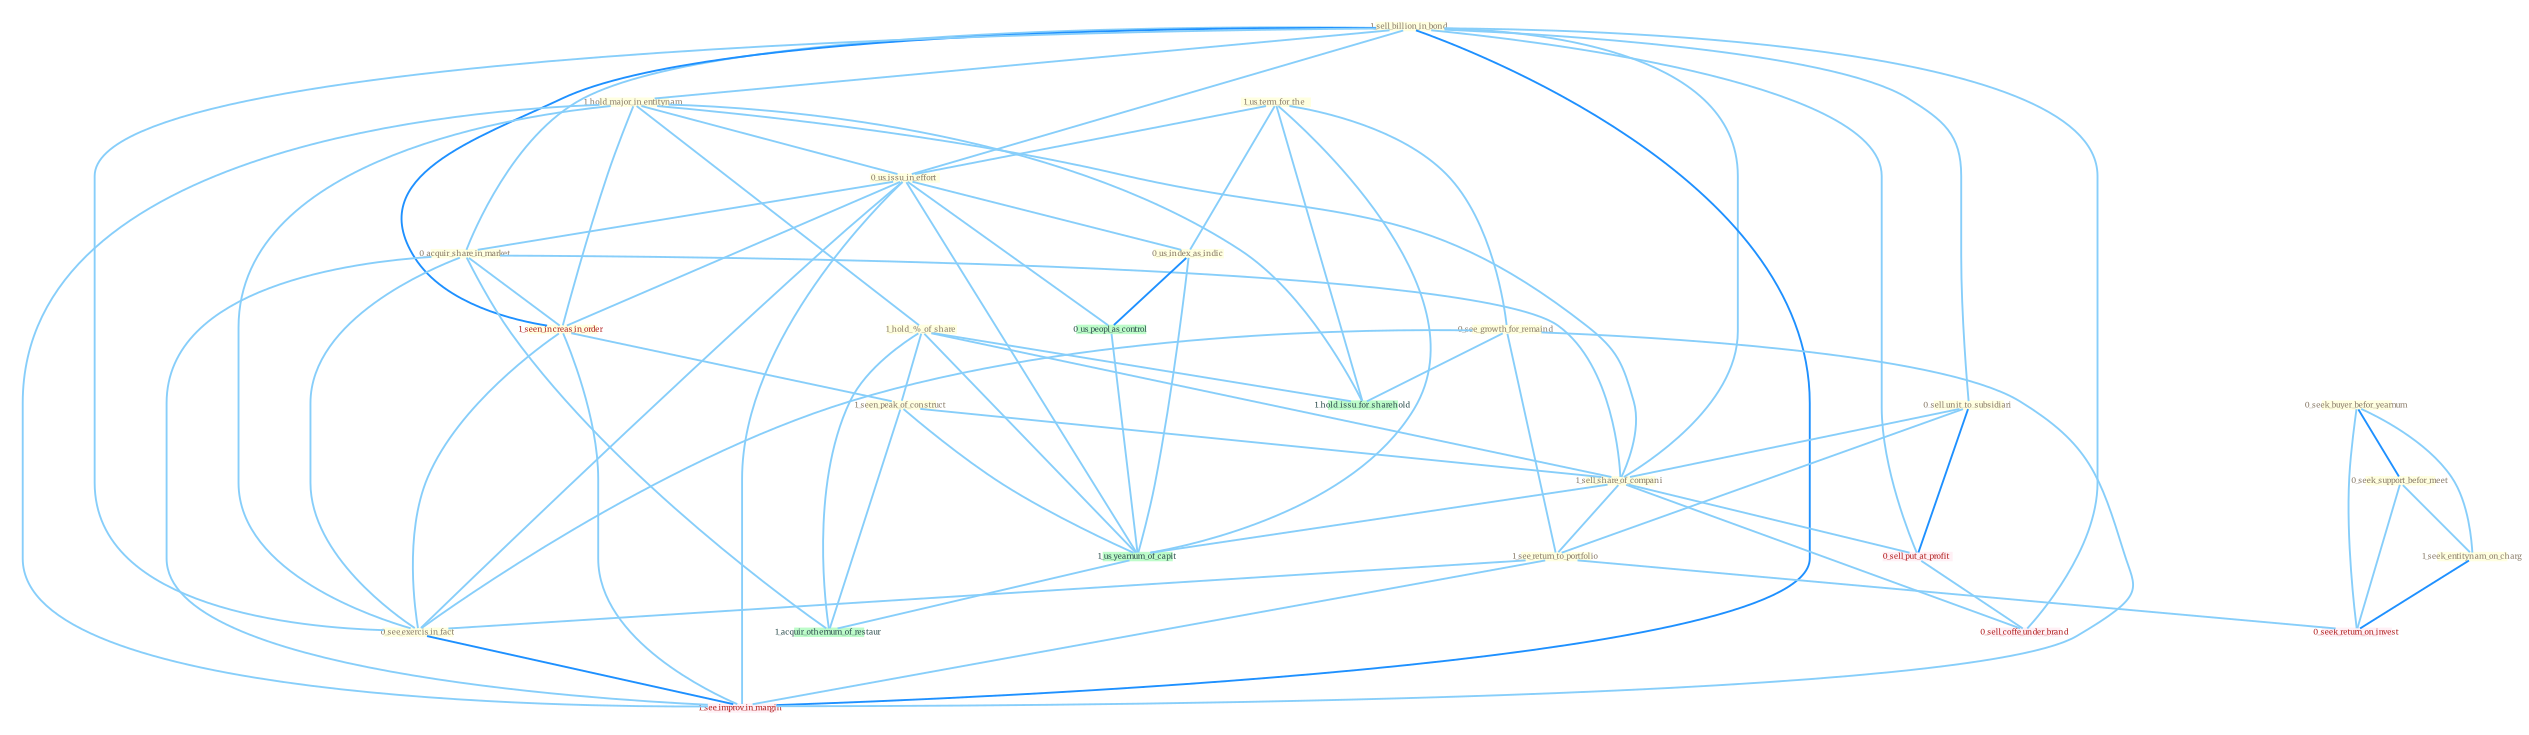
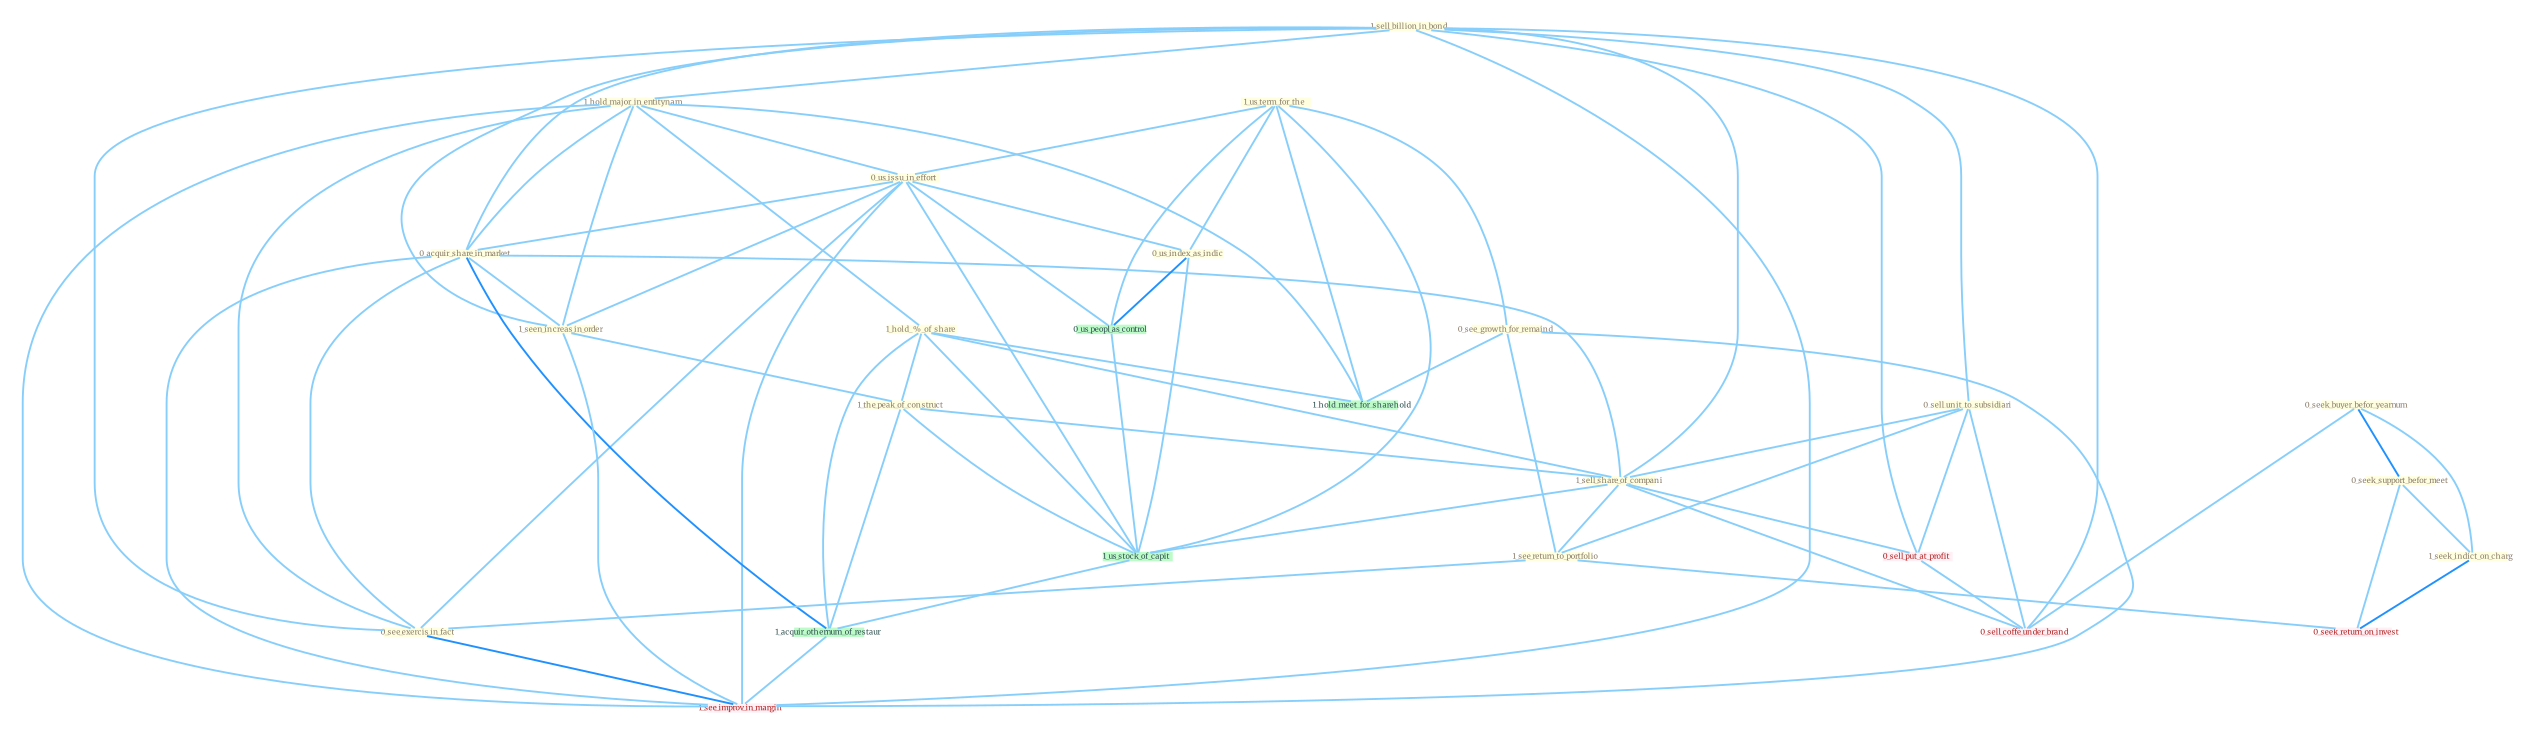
(765, 54) -> (765, 54)
(1157, 102) -> none
(1190, 189) -> (541, 169)
none -> (1177, 197)
(562, 329) -> (562, 329)
(919, 383) -> none
(901, 405) -> (901, 405)
(1363, 405) -> (1363, 405)
(438, 458) -> none
(626, 462) -> (626, 462)
(1943, 481) -> (1943, 481)
none -> (1997, 519)
(2349, 519) -> (2191, 519)
(1138, 557) -> (1138, 557)
(2472, 557) -> (2472, 557)
(1665, 627) -> (1665, 627)
(1149, 632) -> (786, 670)
